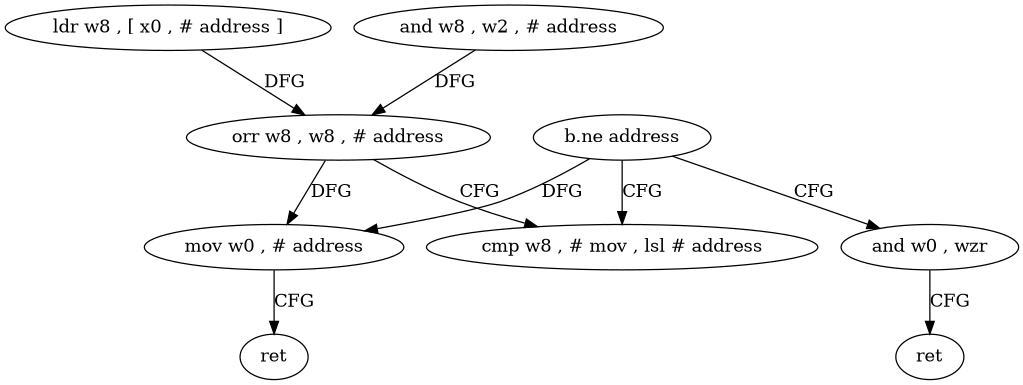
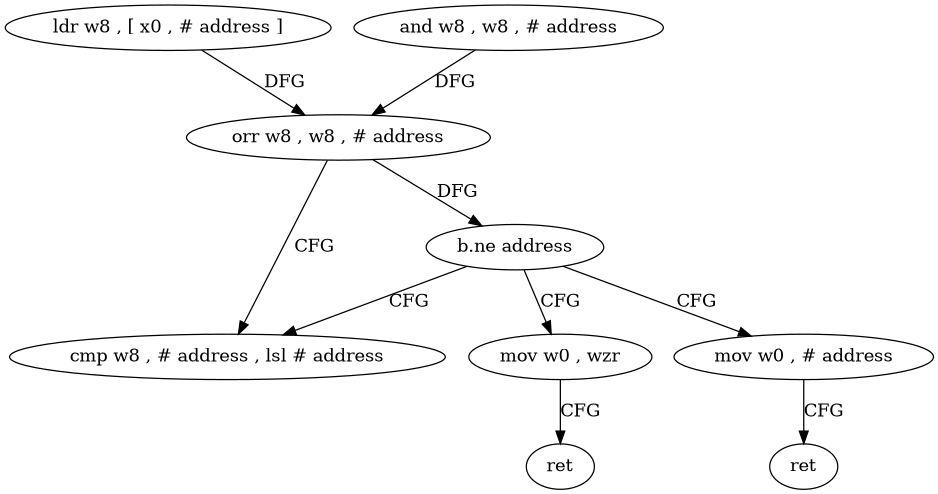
(509, 28) -> (509, 28)
(310, 187) -> (422, 189)
(562, 192) -> (697, 302)
(622, 247) -> (227, 357)
(930, 247) -> (560, 357)
